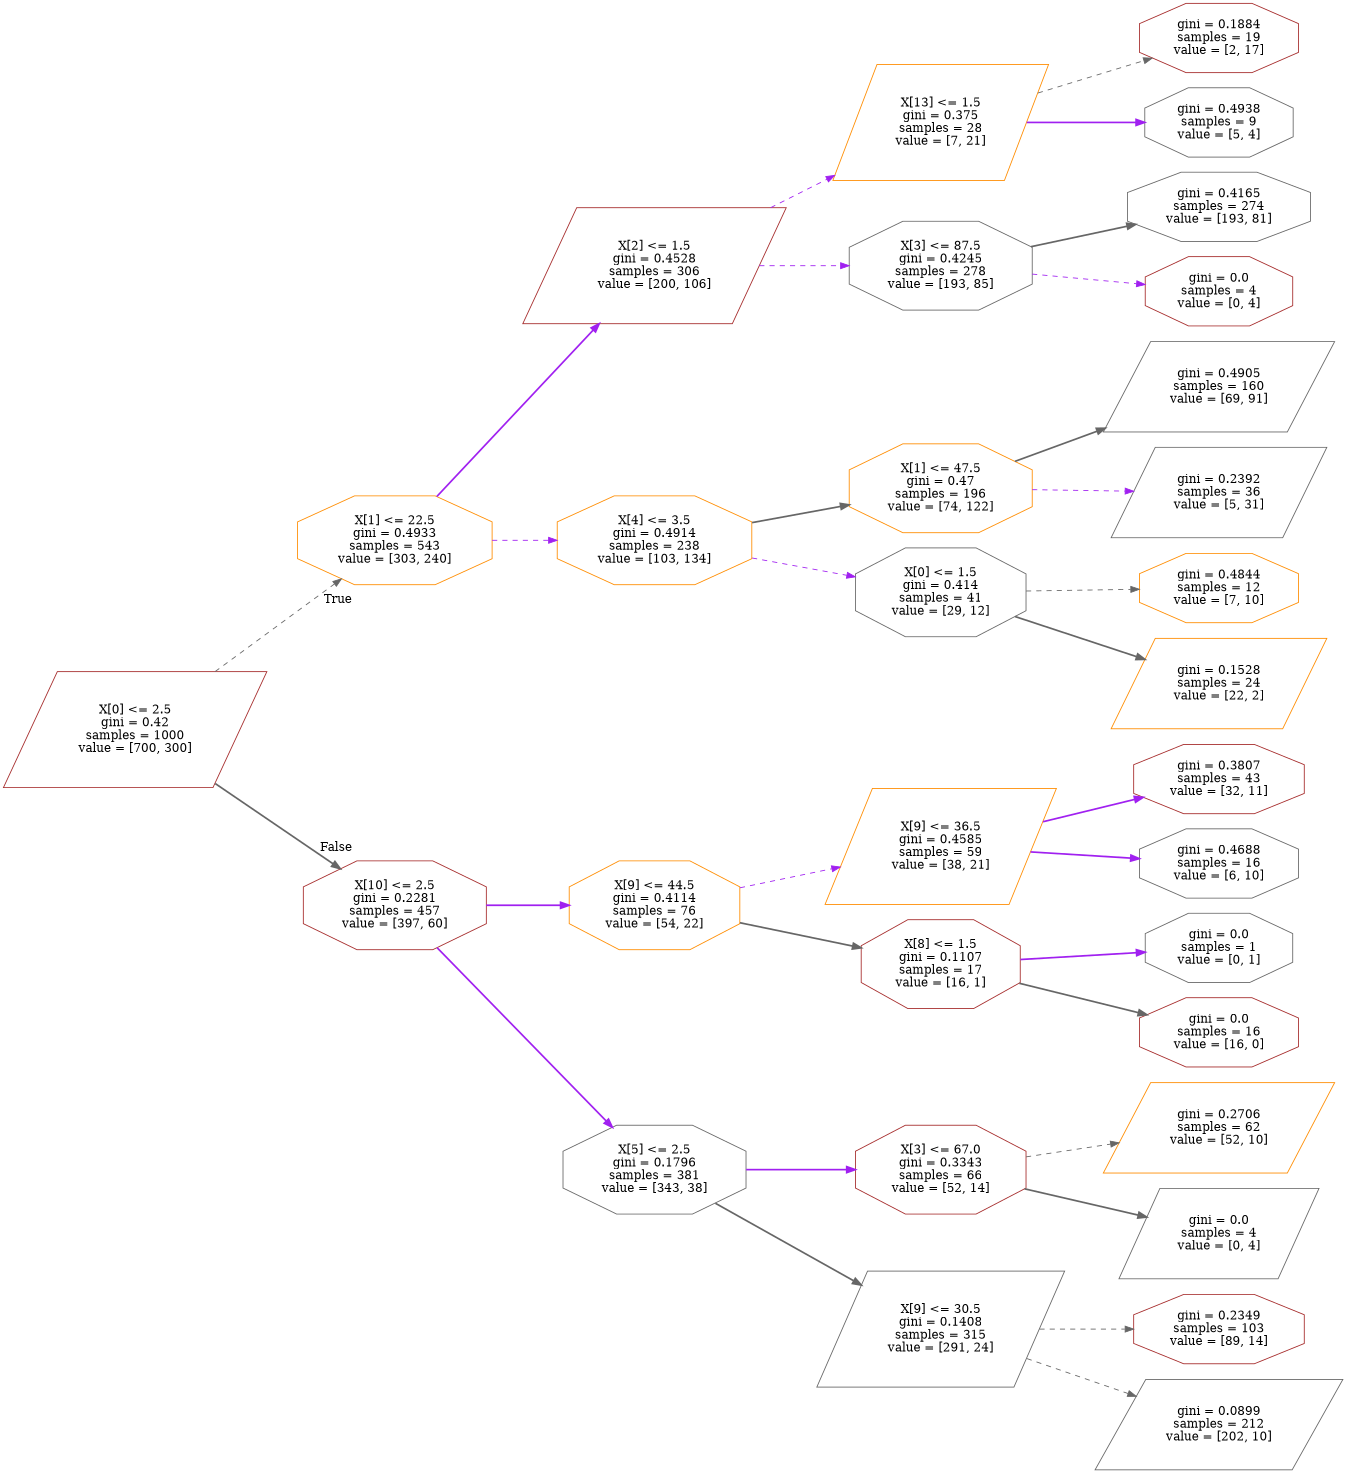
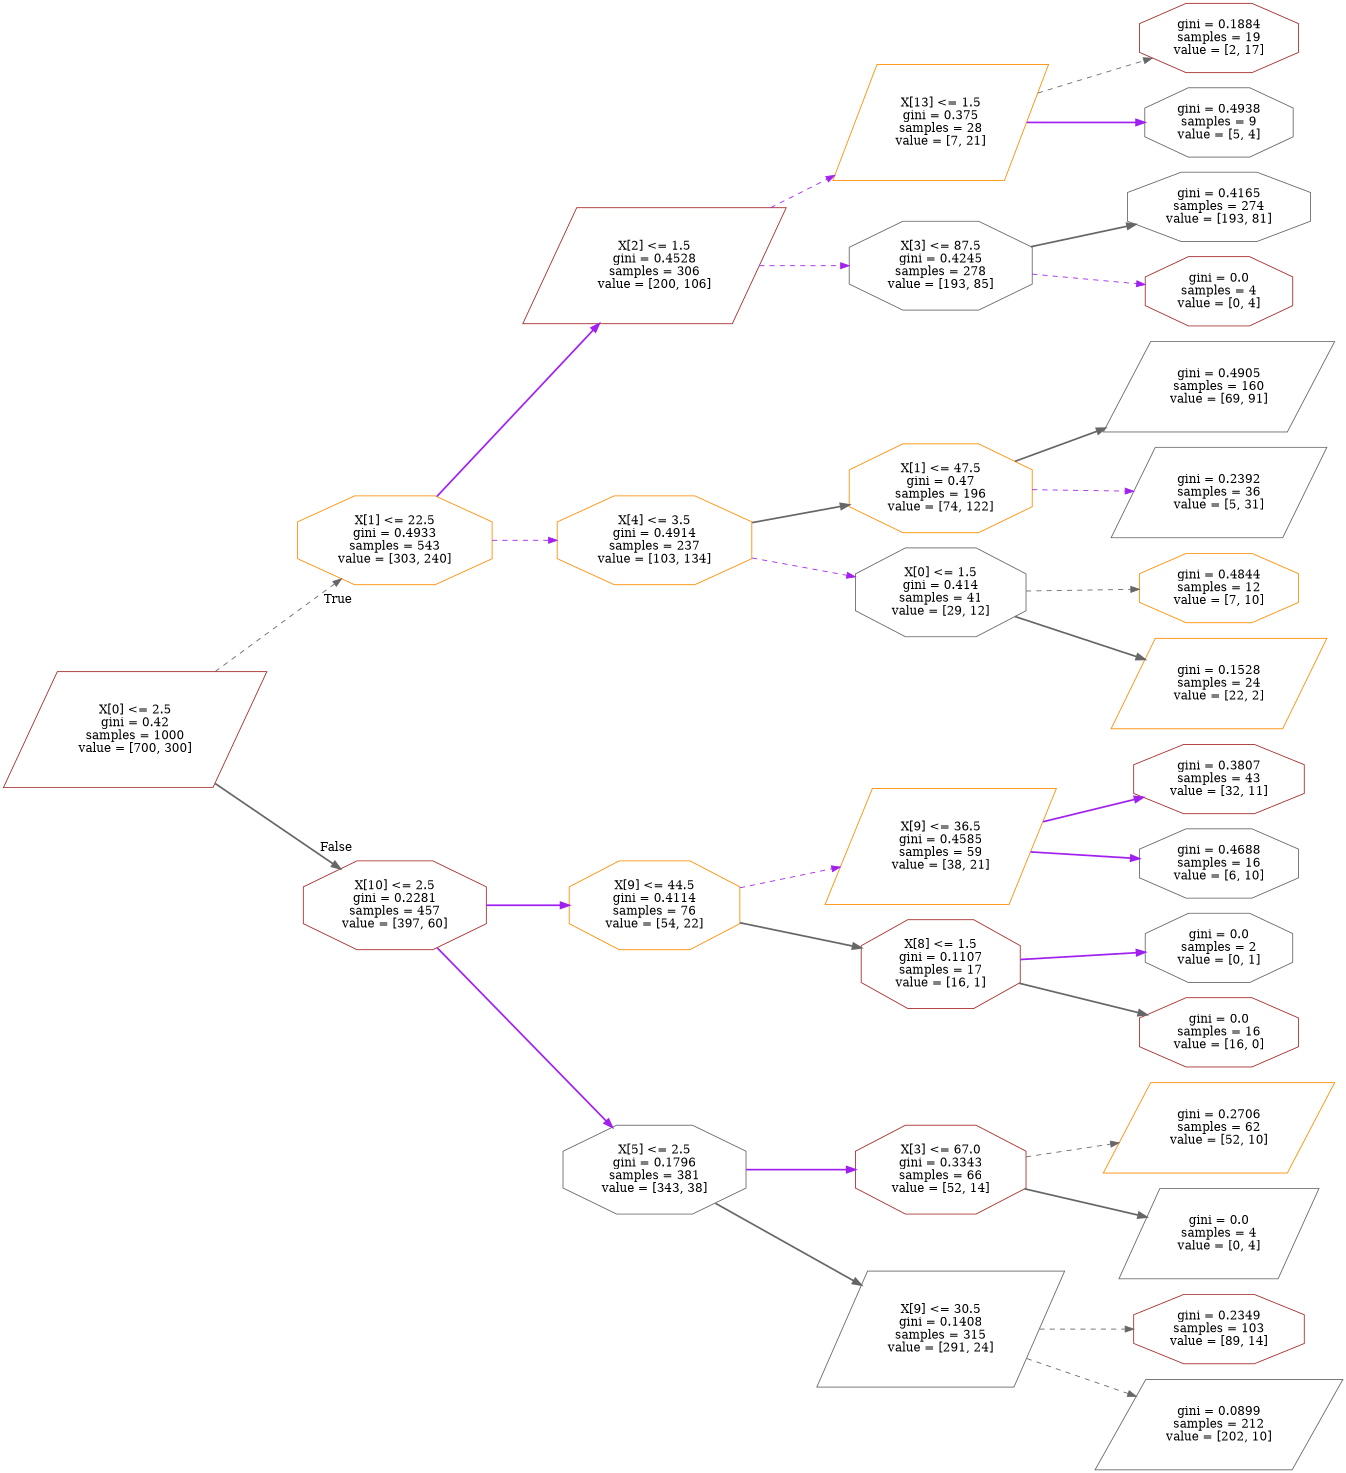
(655, 540) -> (655, 540)
(1219, 948) -> (1219, 948)
